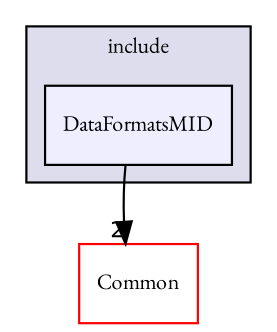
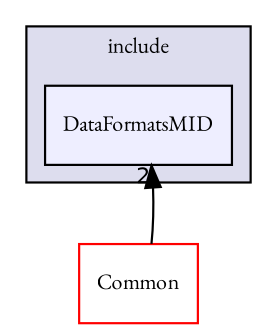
(124, 196) -> (153, 216)
